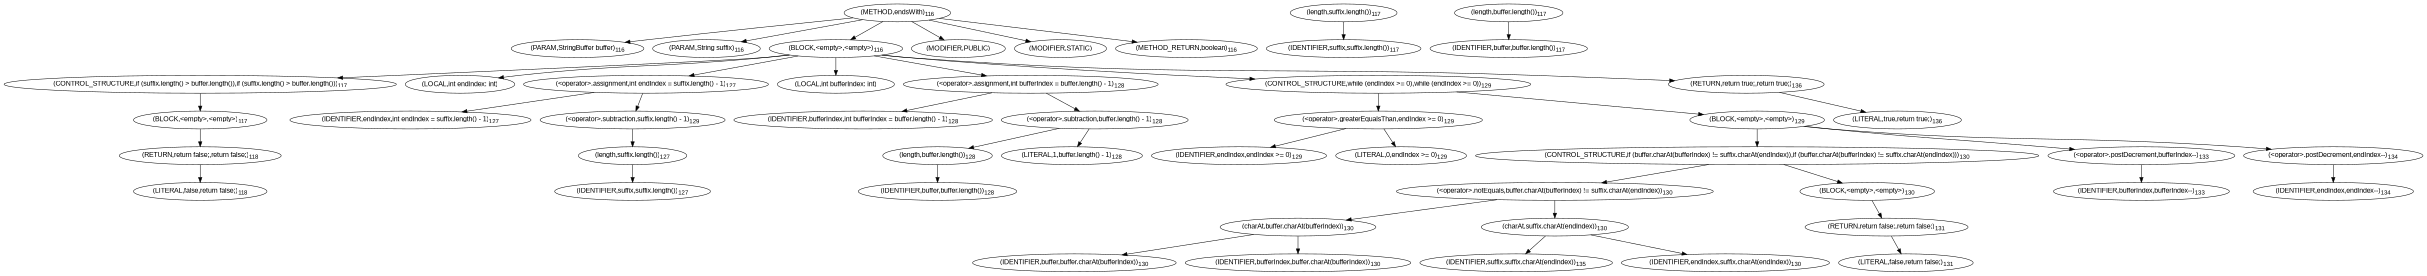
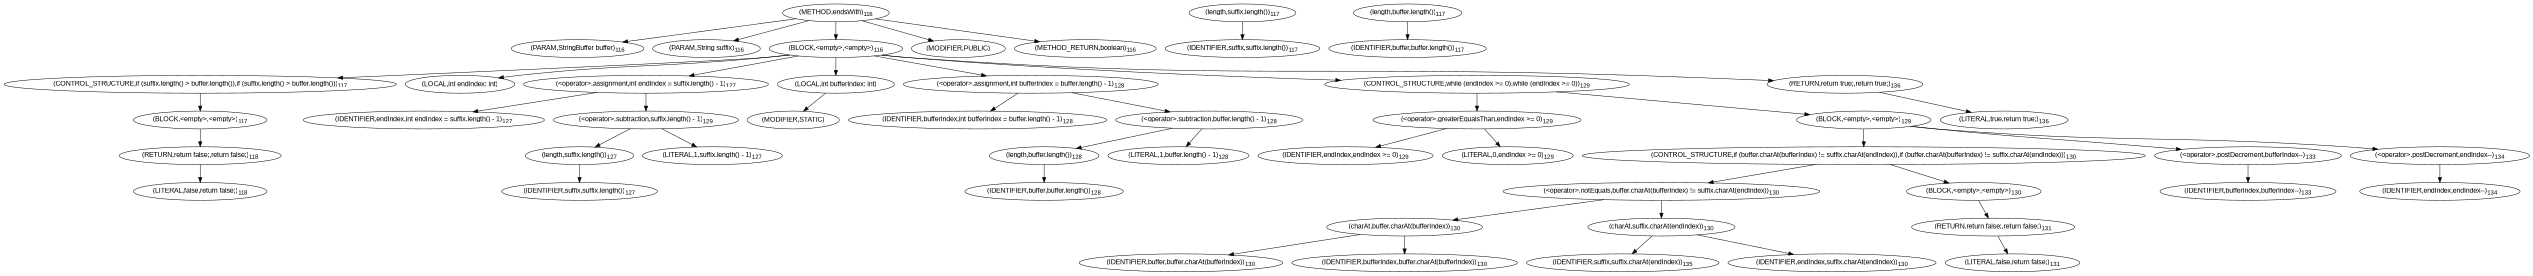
(977, 30) -> (816, 101)
none -> (712, 156)
